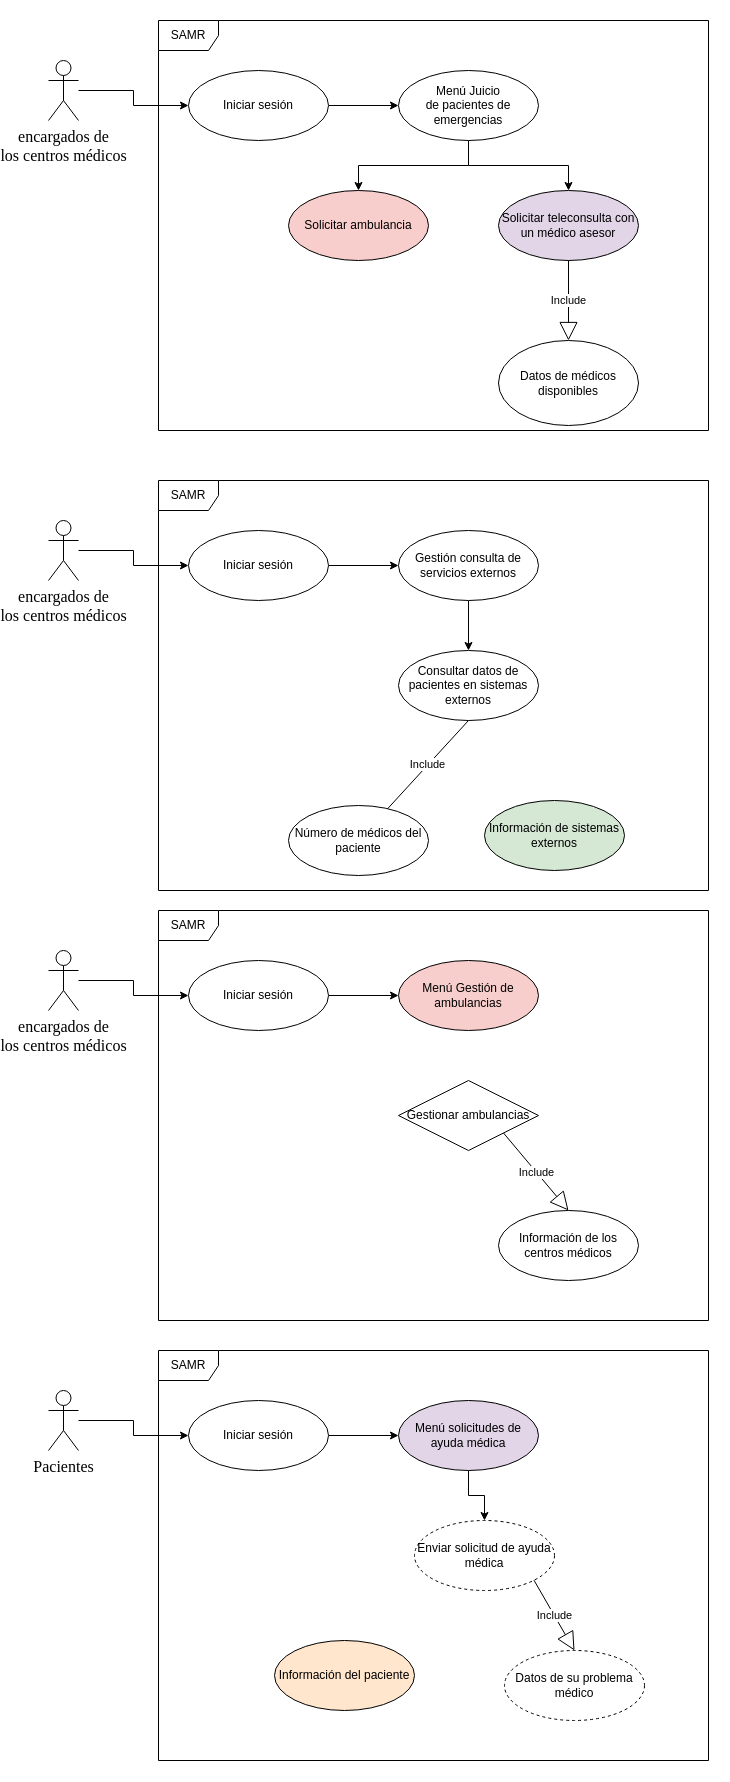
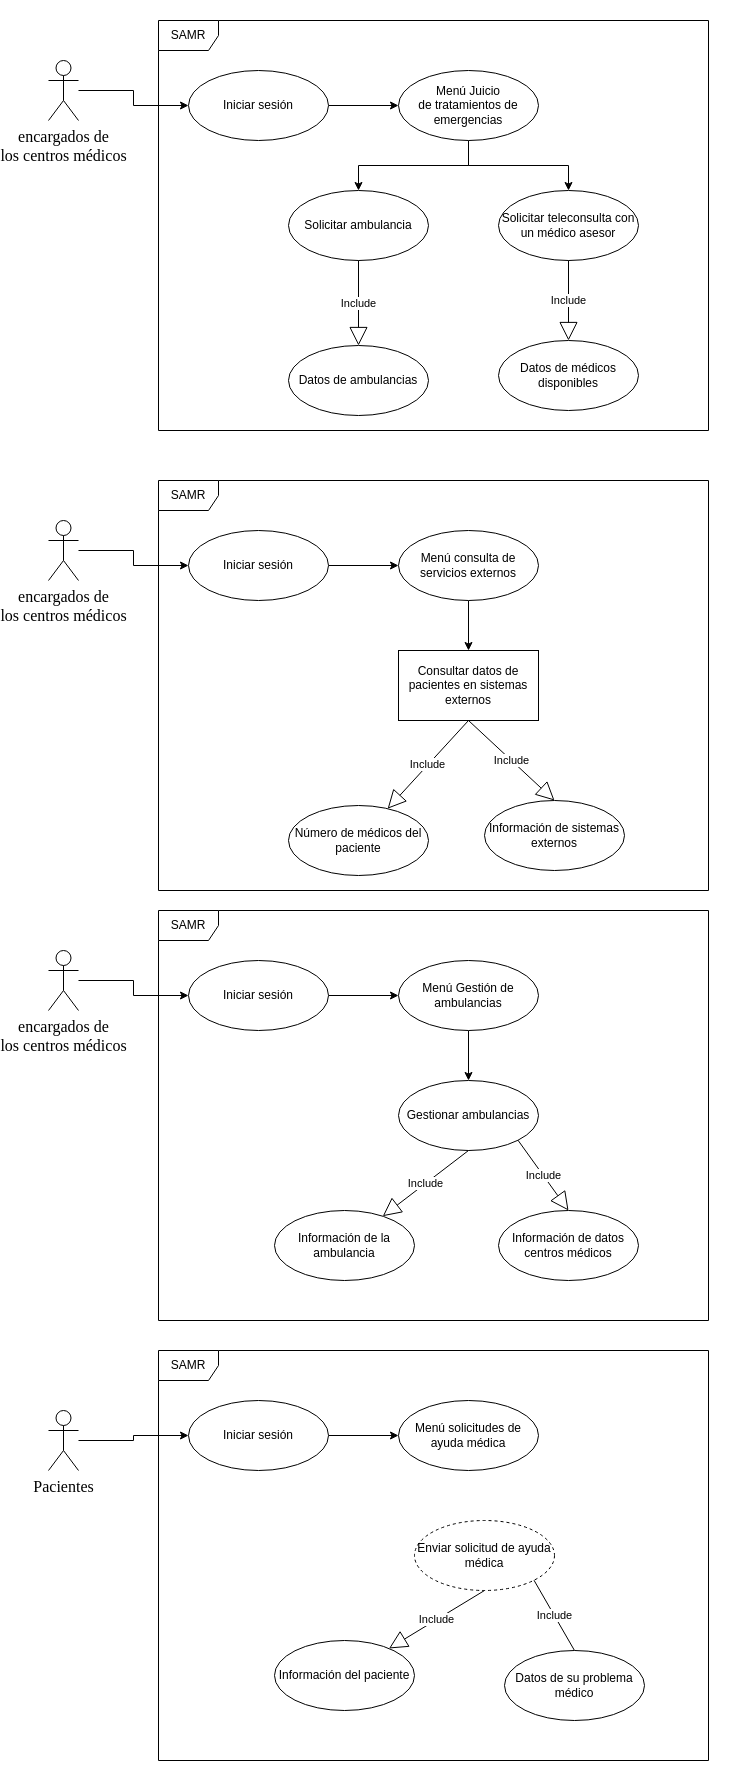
(469, 106) -> (469, 106)
(359, 226) -> (359, 226)
(569, 226) -> (569, 226)
none -> (359, 294)
none -> (359, 381)
(569, 383) -> (569, 376)
(469, 566) -> (469, 566)
(469, 686) -> (469, 686)
none -> (505, 755)
(394, 801) -> (401, 795)
(555, 836) -> (555, 836)
(469, 996) -> (469, 996)
none -> (469, 1052)
(469, 1116) -> (469, 1116)
none -> (433, 1178)
none -> (345, 1246)
(569, 1246) -> (569, 1246)
(64, 1421) -> (64, 1441)
(469, 1436) -> (469, 1436)
(473, 1496) -> none
none -> (445, 1615)
(564, 1633) -> (569, 1641)
(345, 1676) -> (345, 1676)
(575, 1686) -> (575, 1686)
